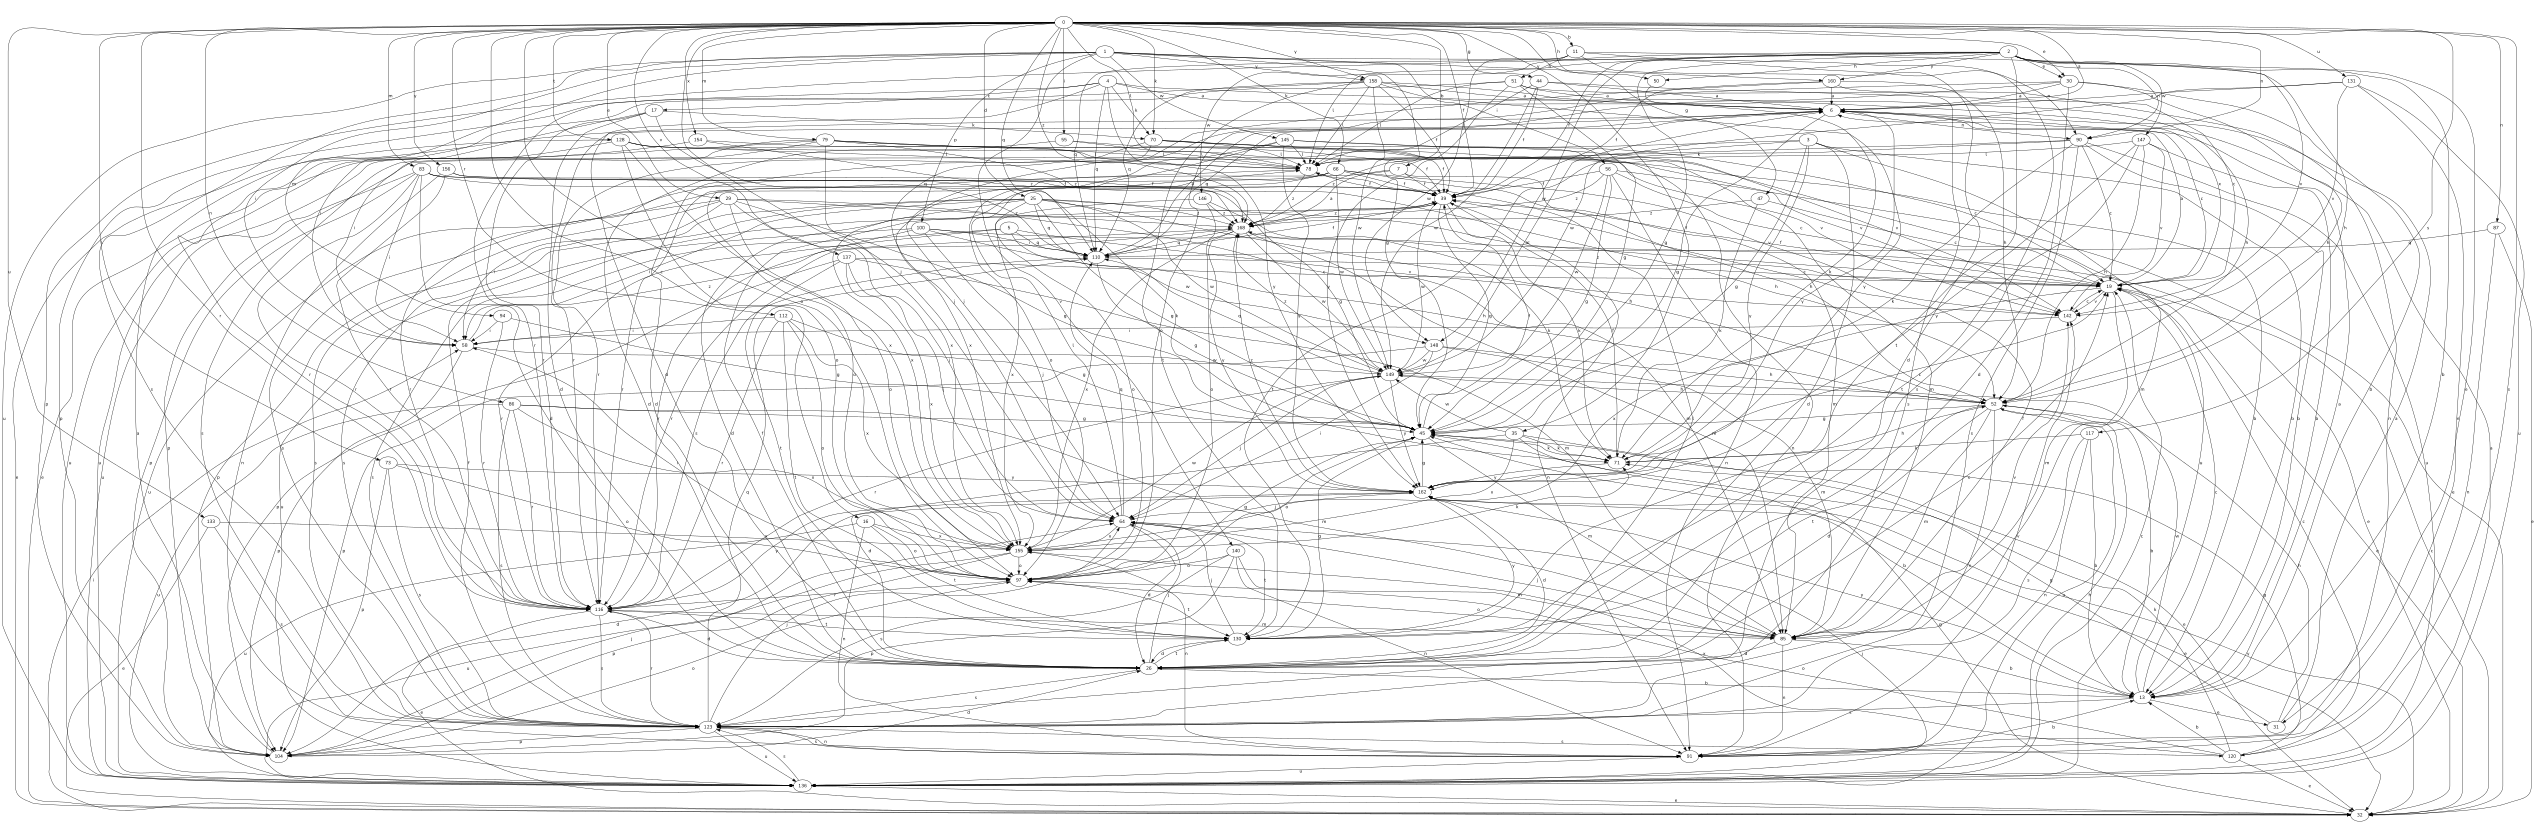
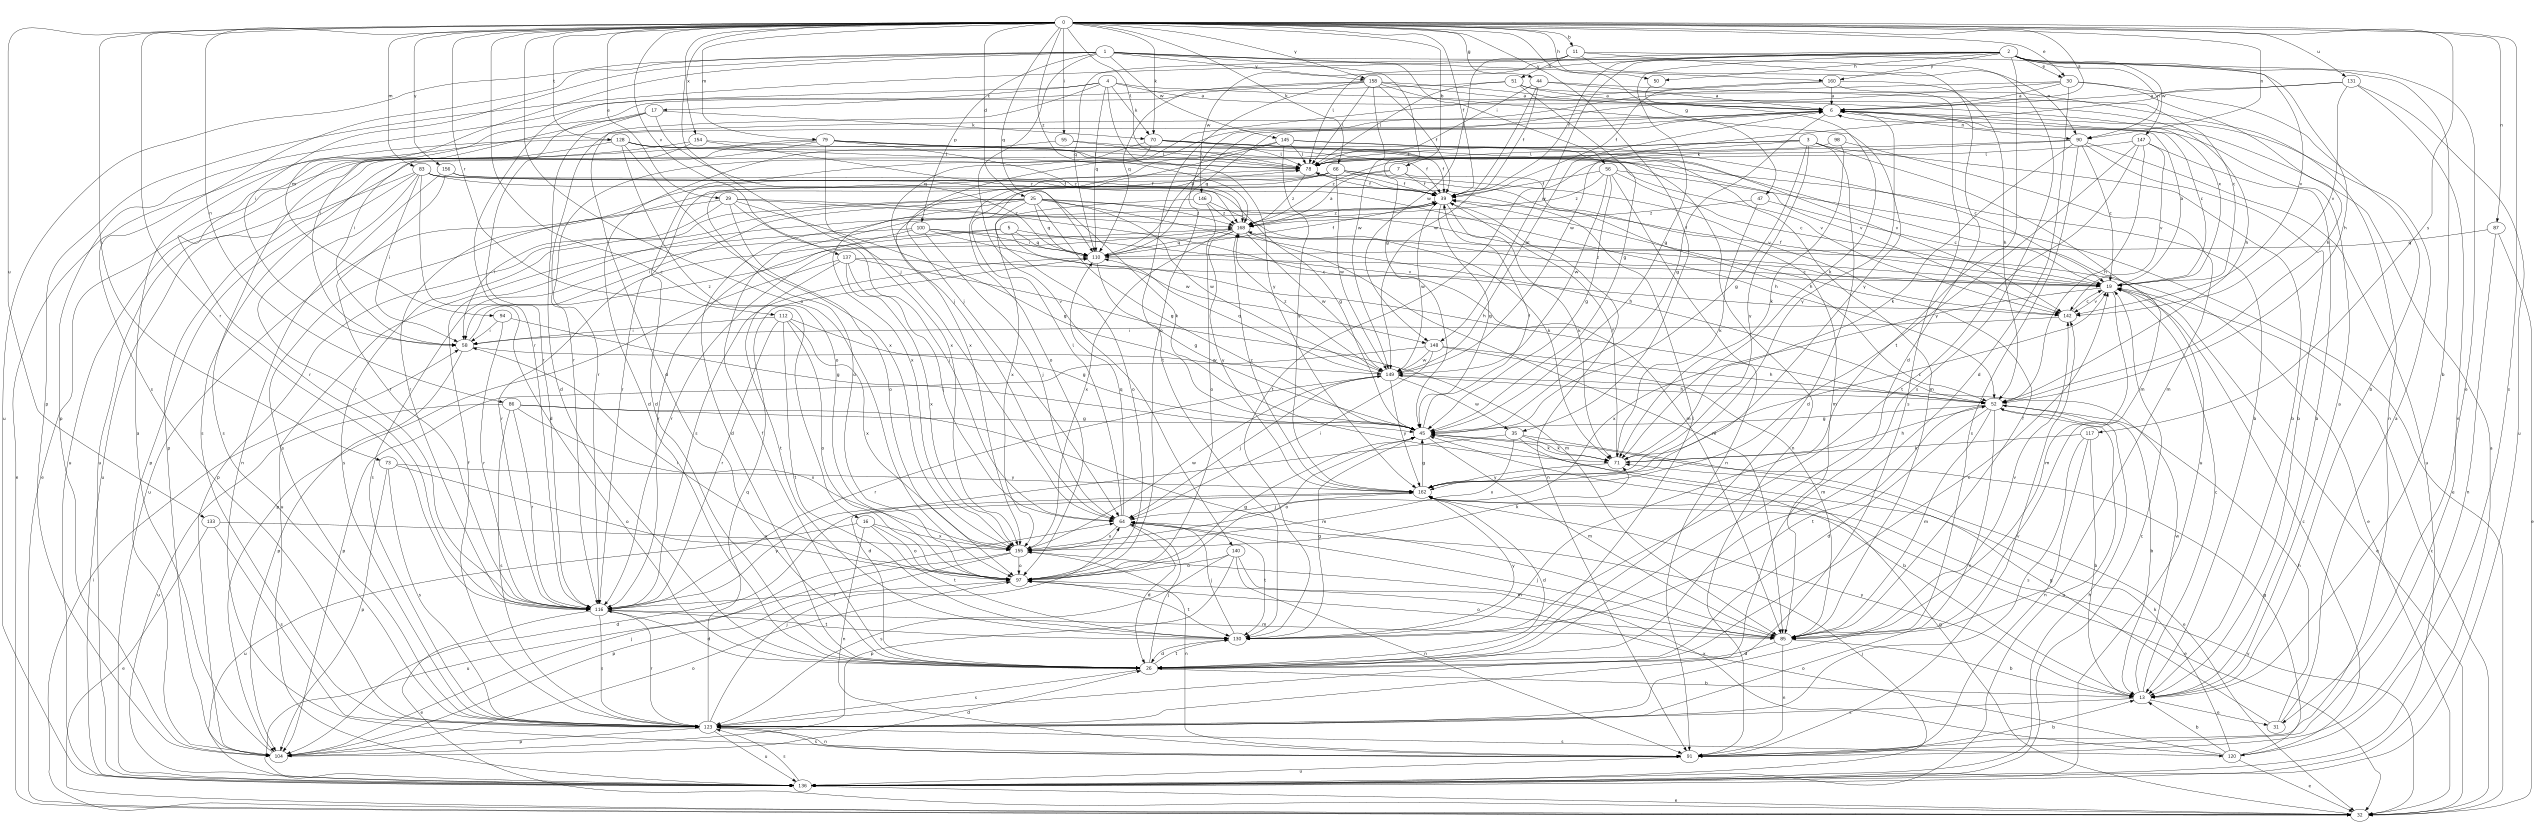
none -> (1837, 140)
none -> (1559, 147)
(1340, 230) -> none
(1452, 414) -> (1453, 399)
(314, 477) -> (215, 409)
